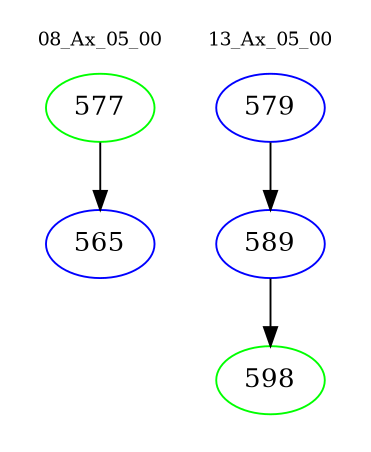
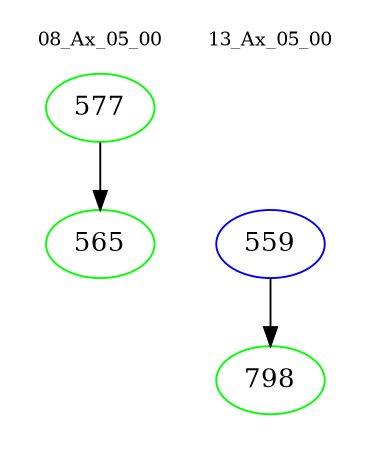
(271, 108) -> none
(100, 244) -> (100, 244)
(271, 244) -> (271, 244)
(271, 380) -> (271, 380)
